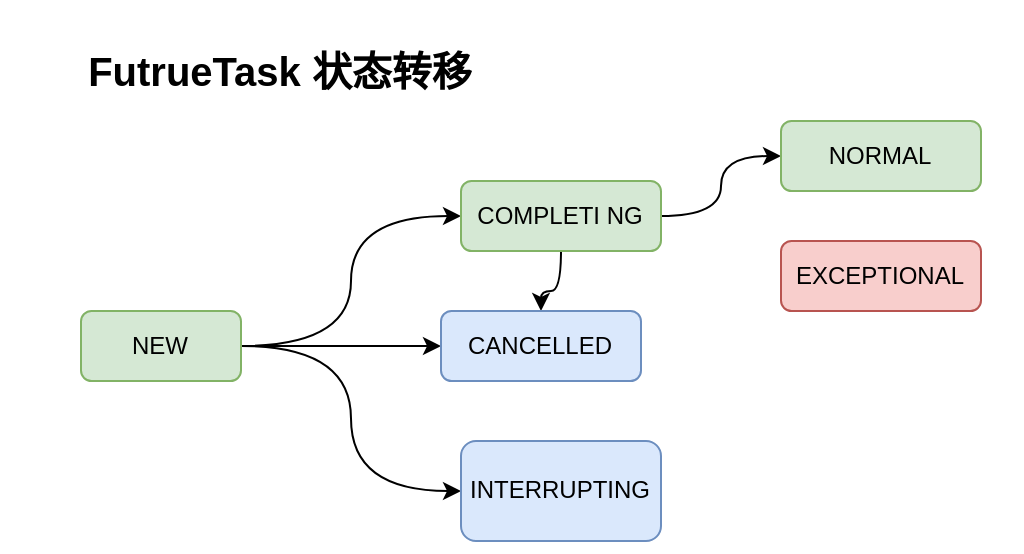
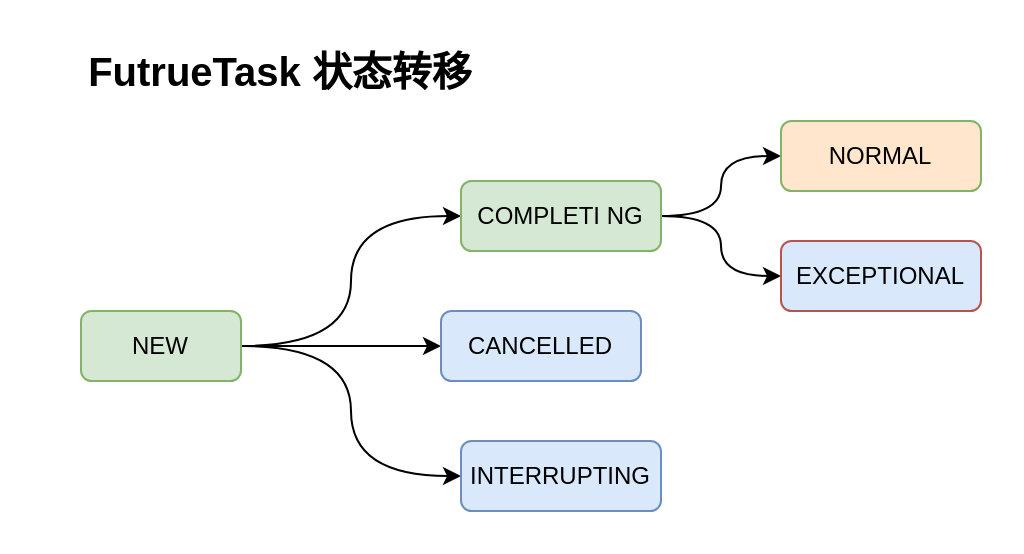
(881, 156) -> (881, 156)
(881, 276) -> (881, 276)
(559, 277) -> (721, 251)
(561, 491) -> (561, 476)
